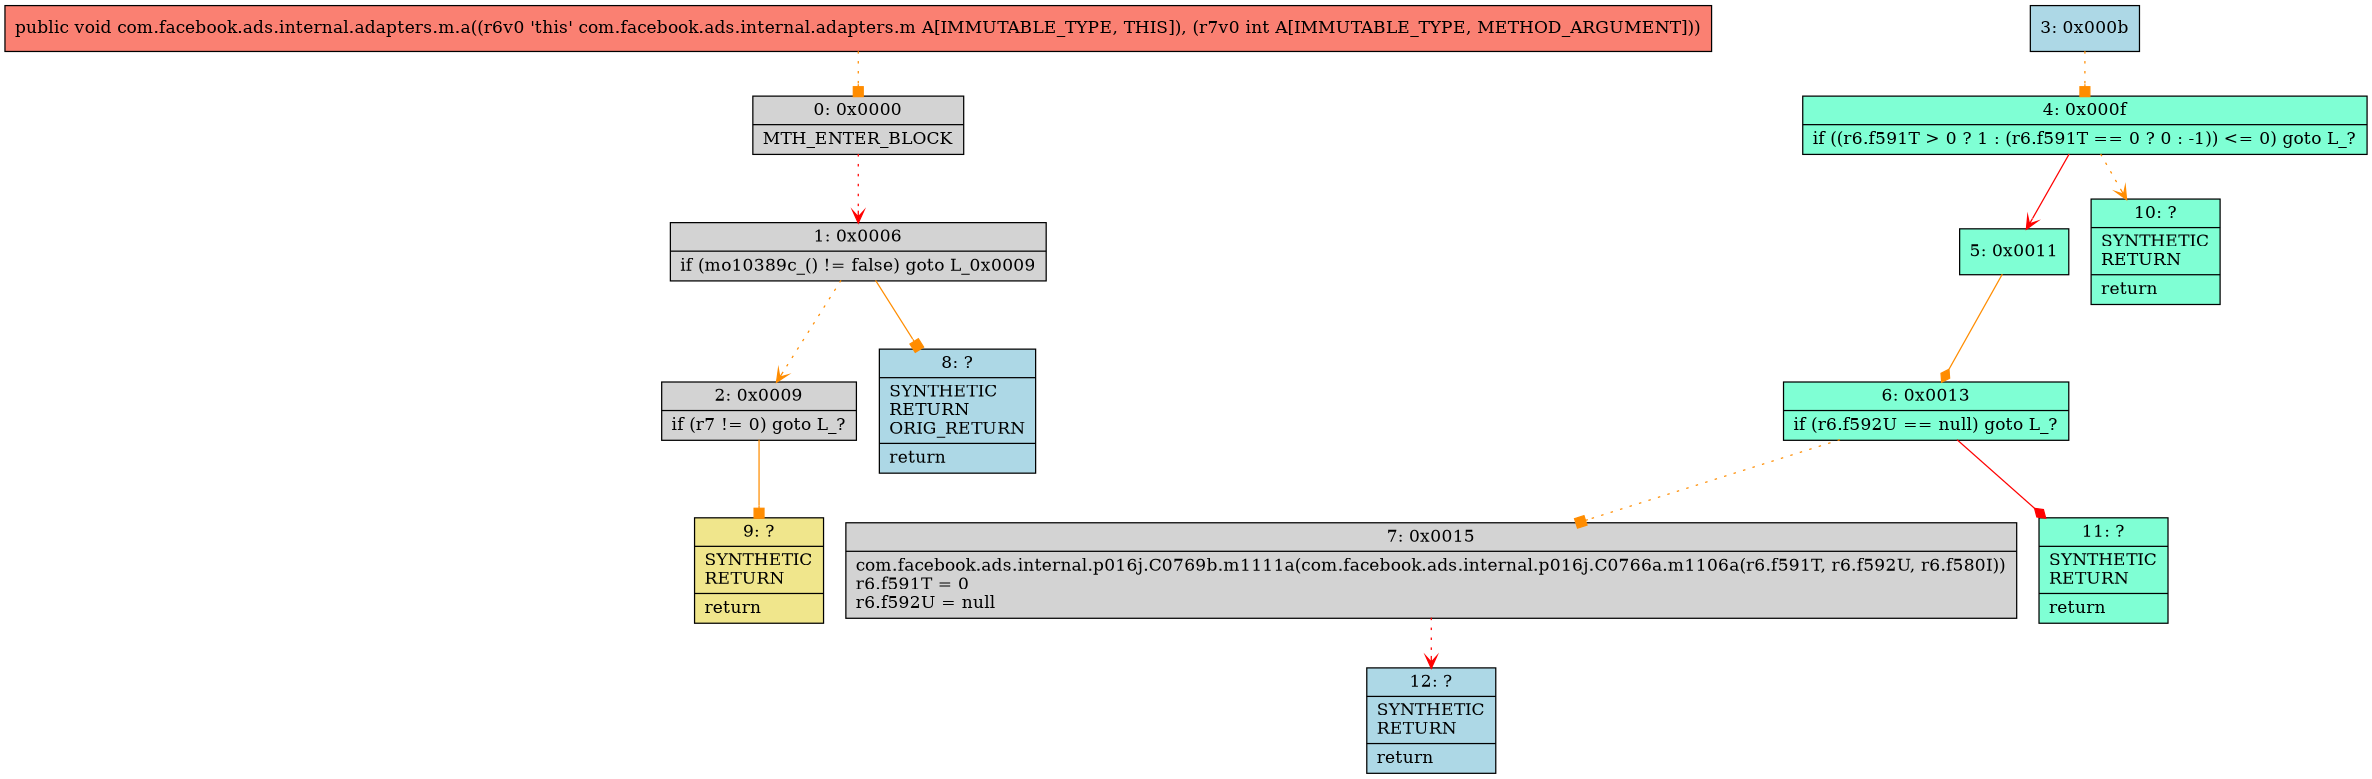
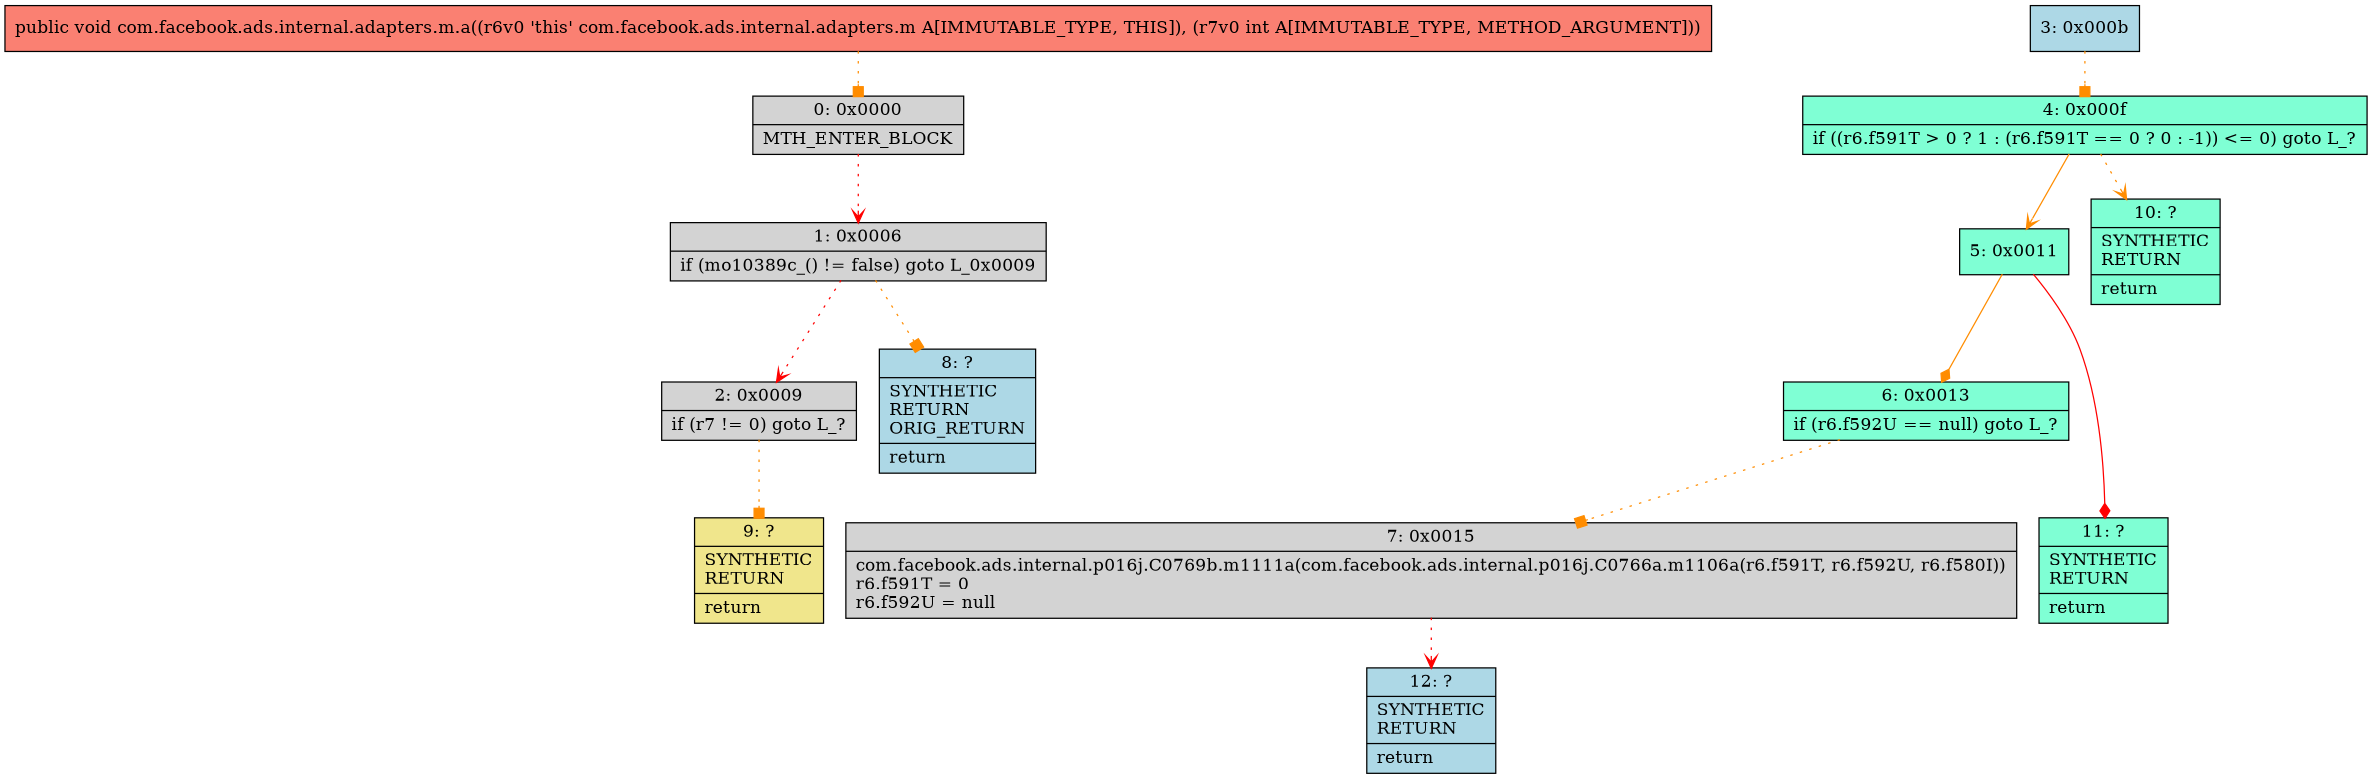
(2051, 186) -> (2051, 186)
(894, 310) -> (894, 310)
(812, 326) -> (812, 326)
(759, 473) -> (759, 473)
(1996, 474) -> (2090, 382)
